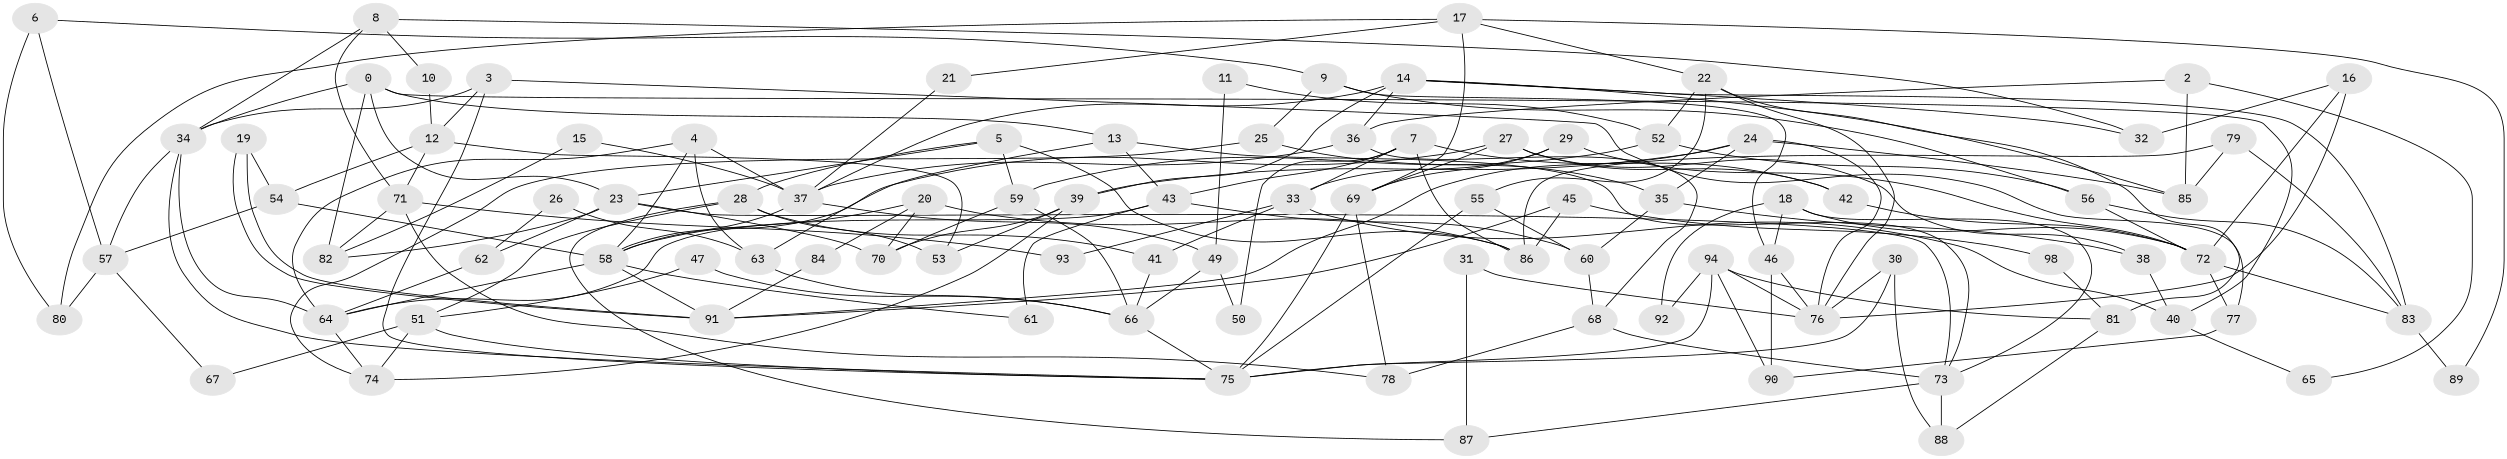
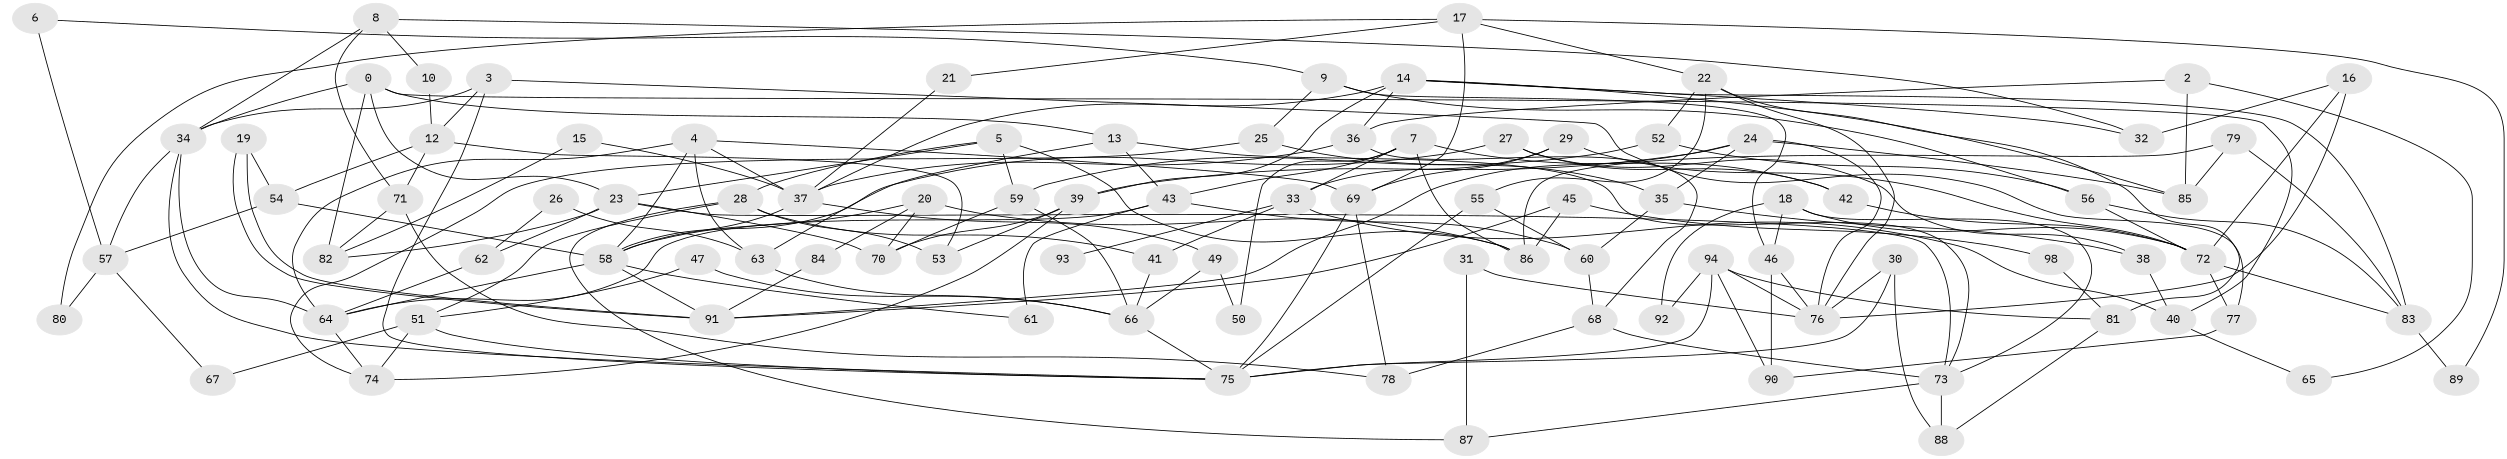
(1225, 79) -> none
(1430, 169) -> (950, 153)
(3, 174) -> none
(685, 225) -> none
